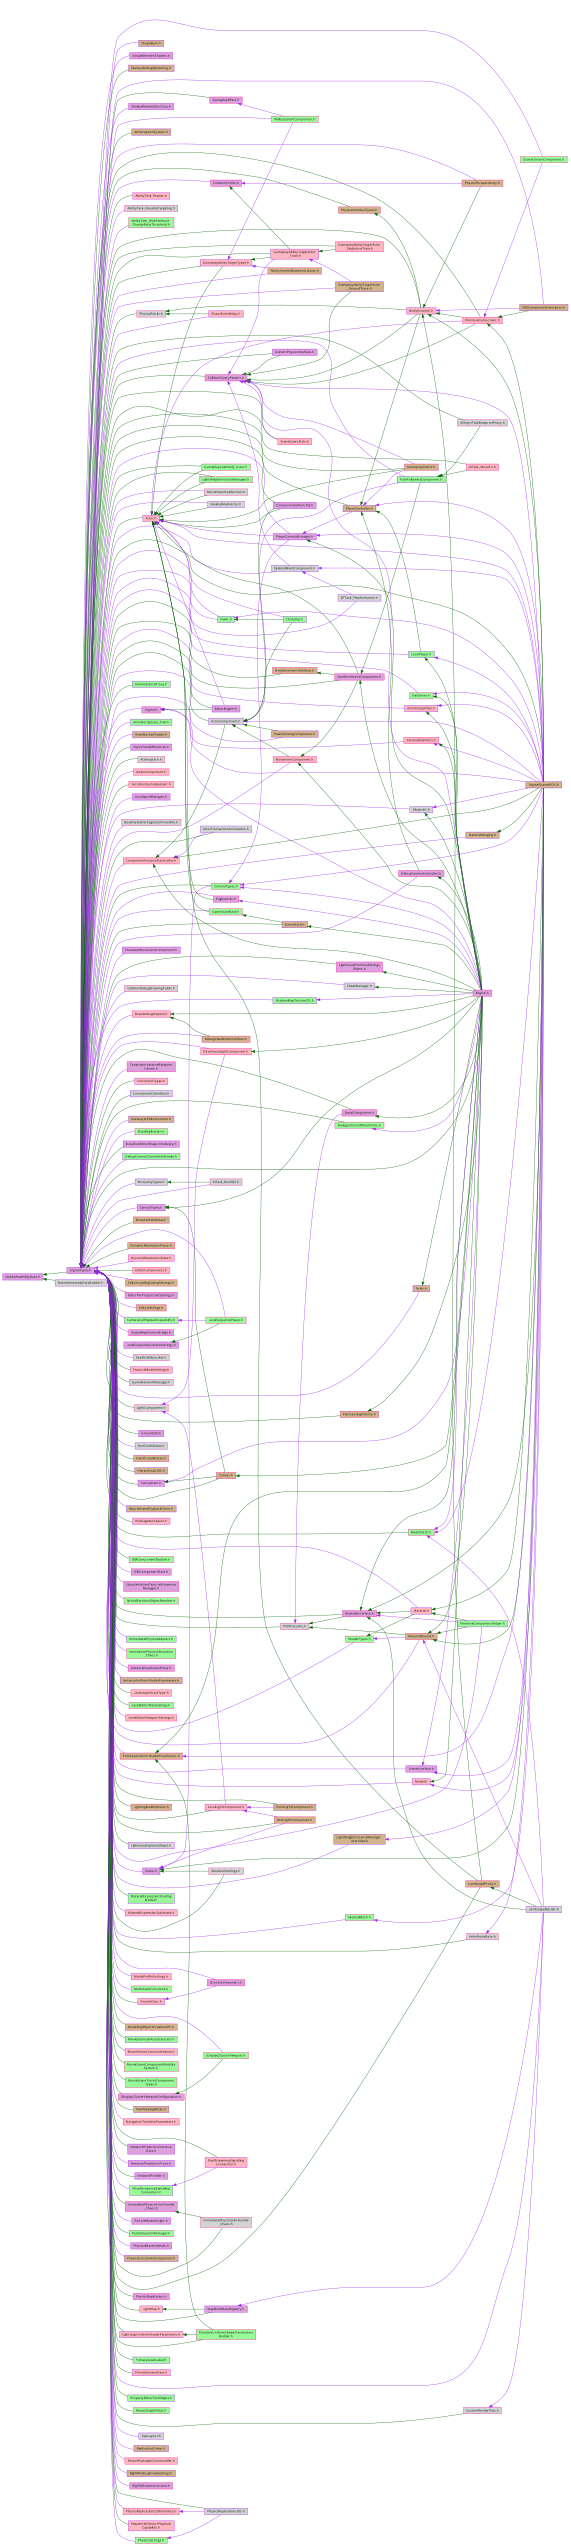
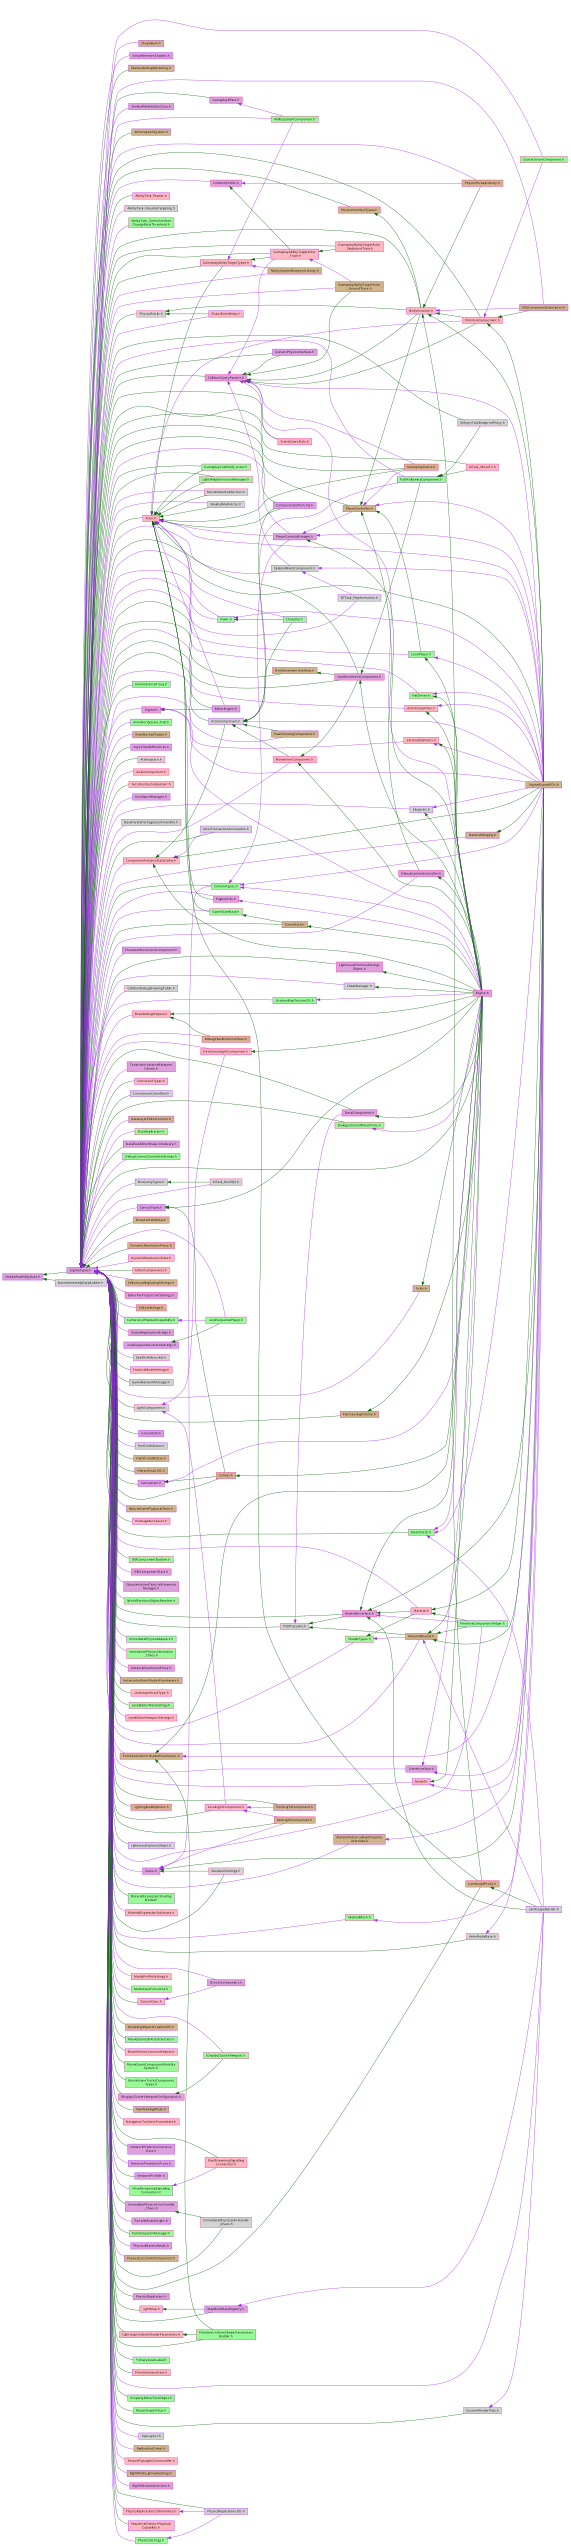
(151, 223) -> (151, 223)
(359, 1839) -> (359, 1839)
